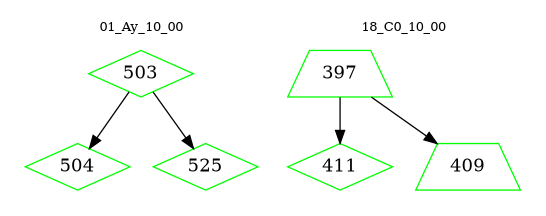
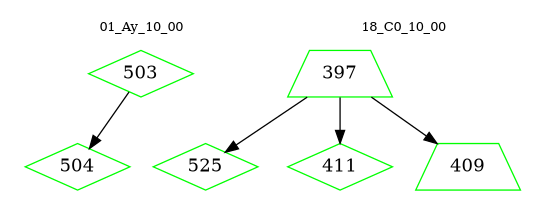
(169, 115) -> (259, 129)
